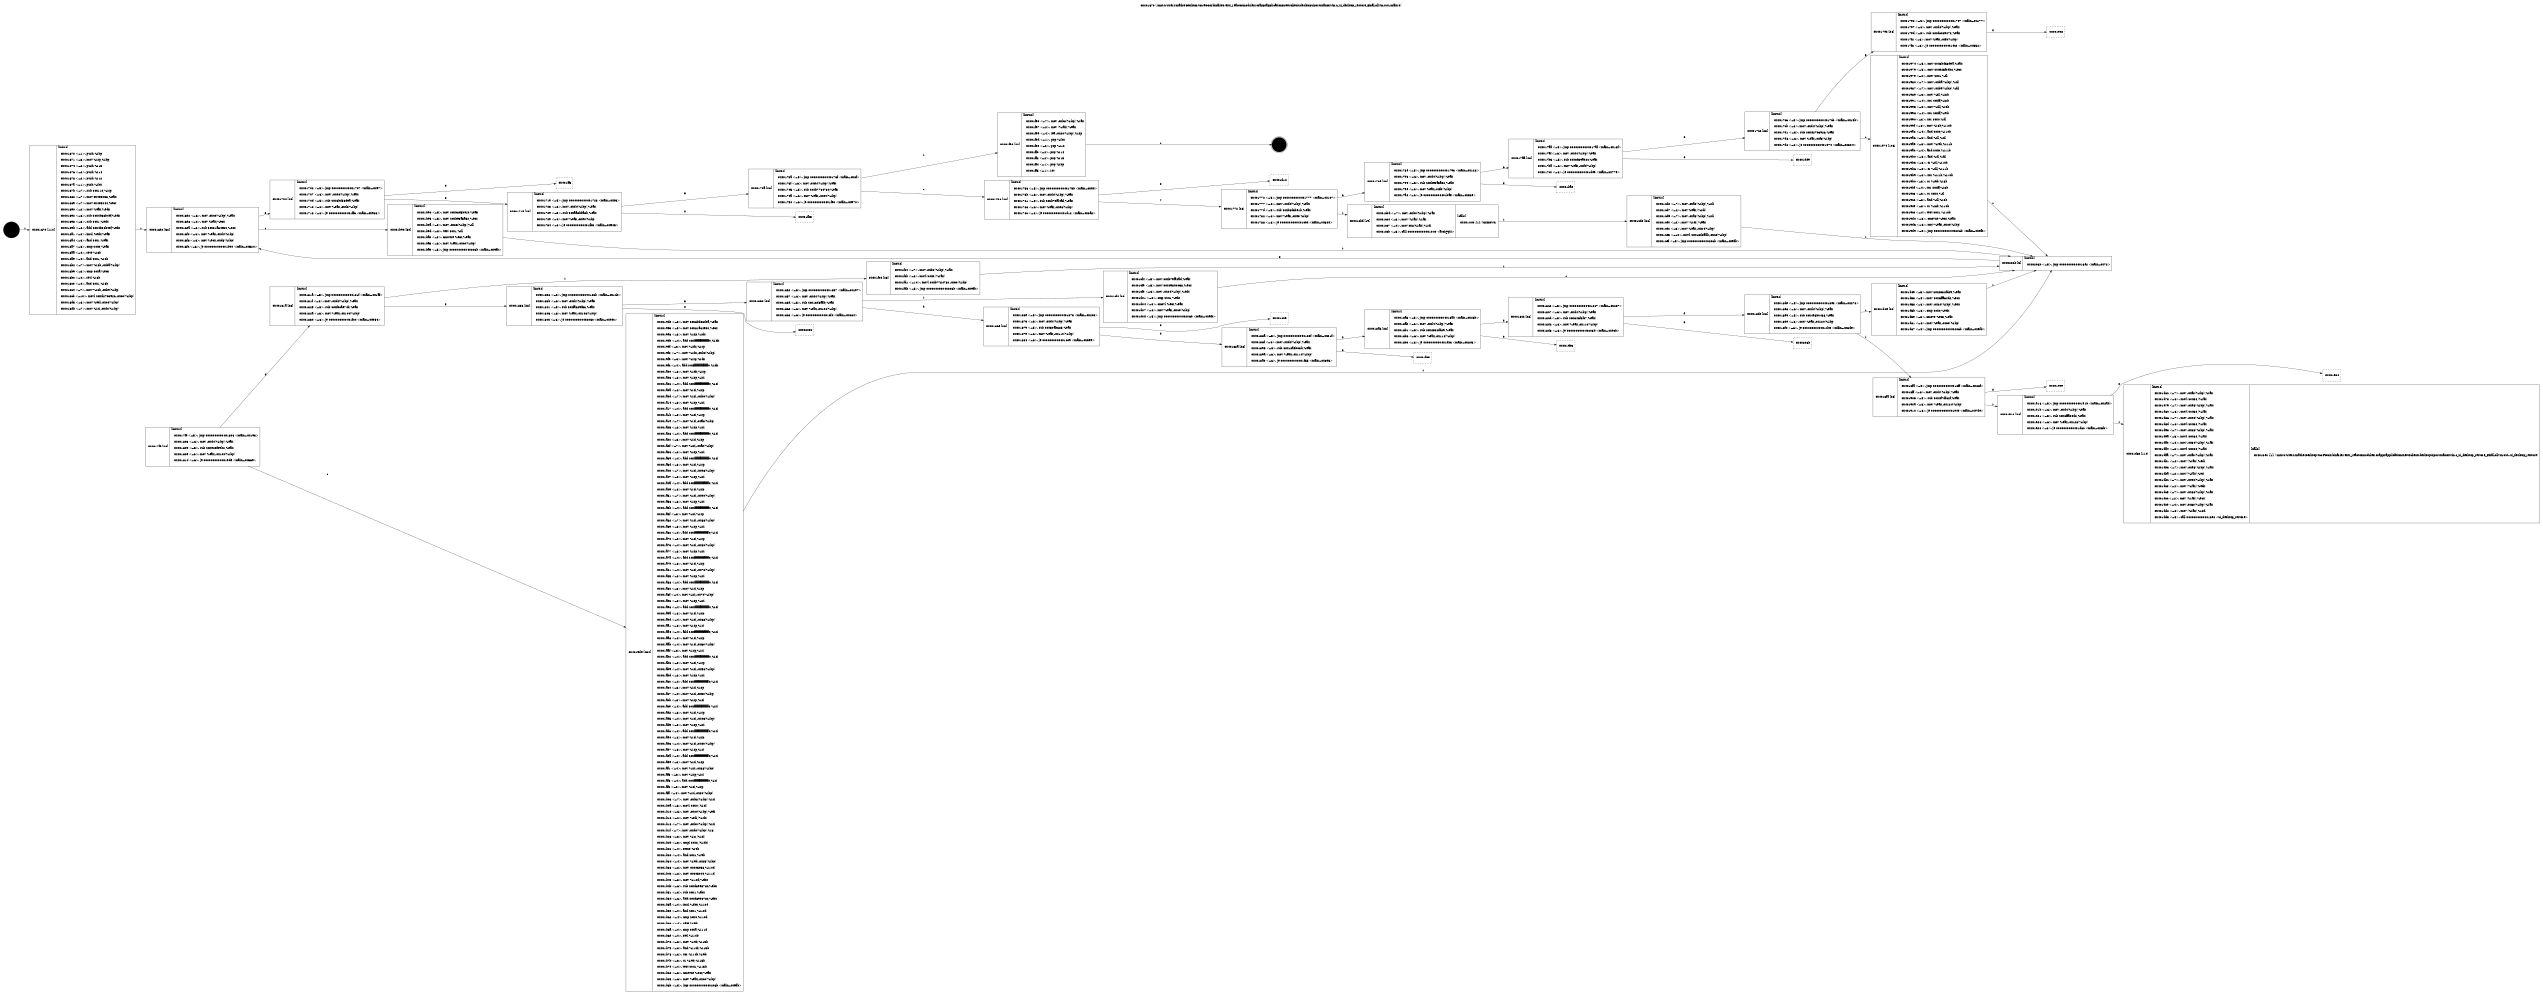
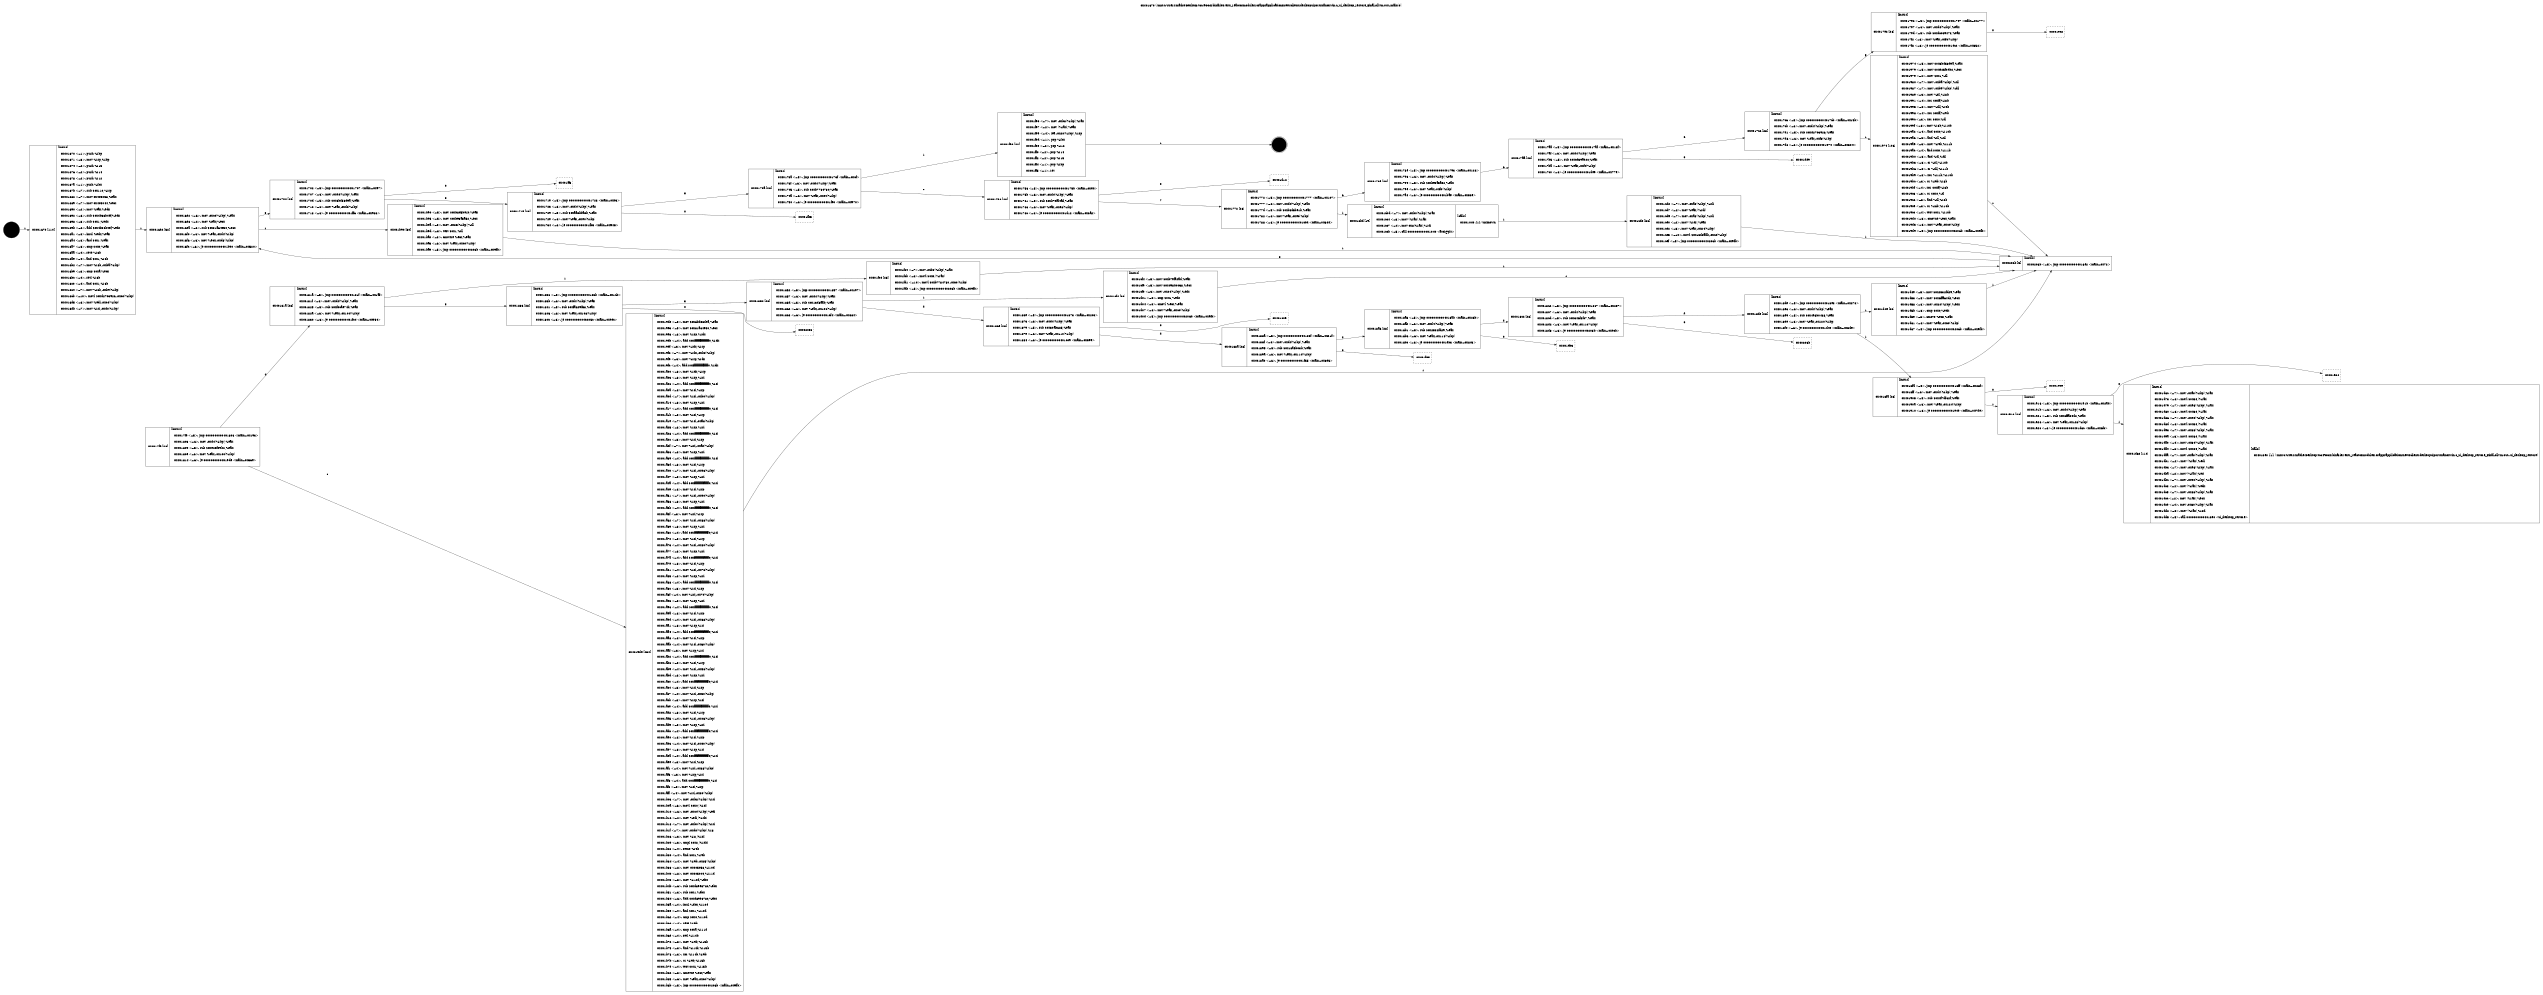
(1566, 187) -> none
